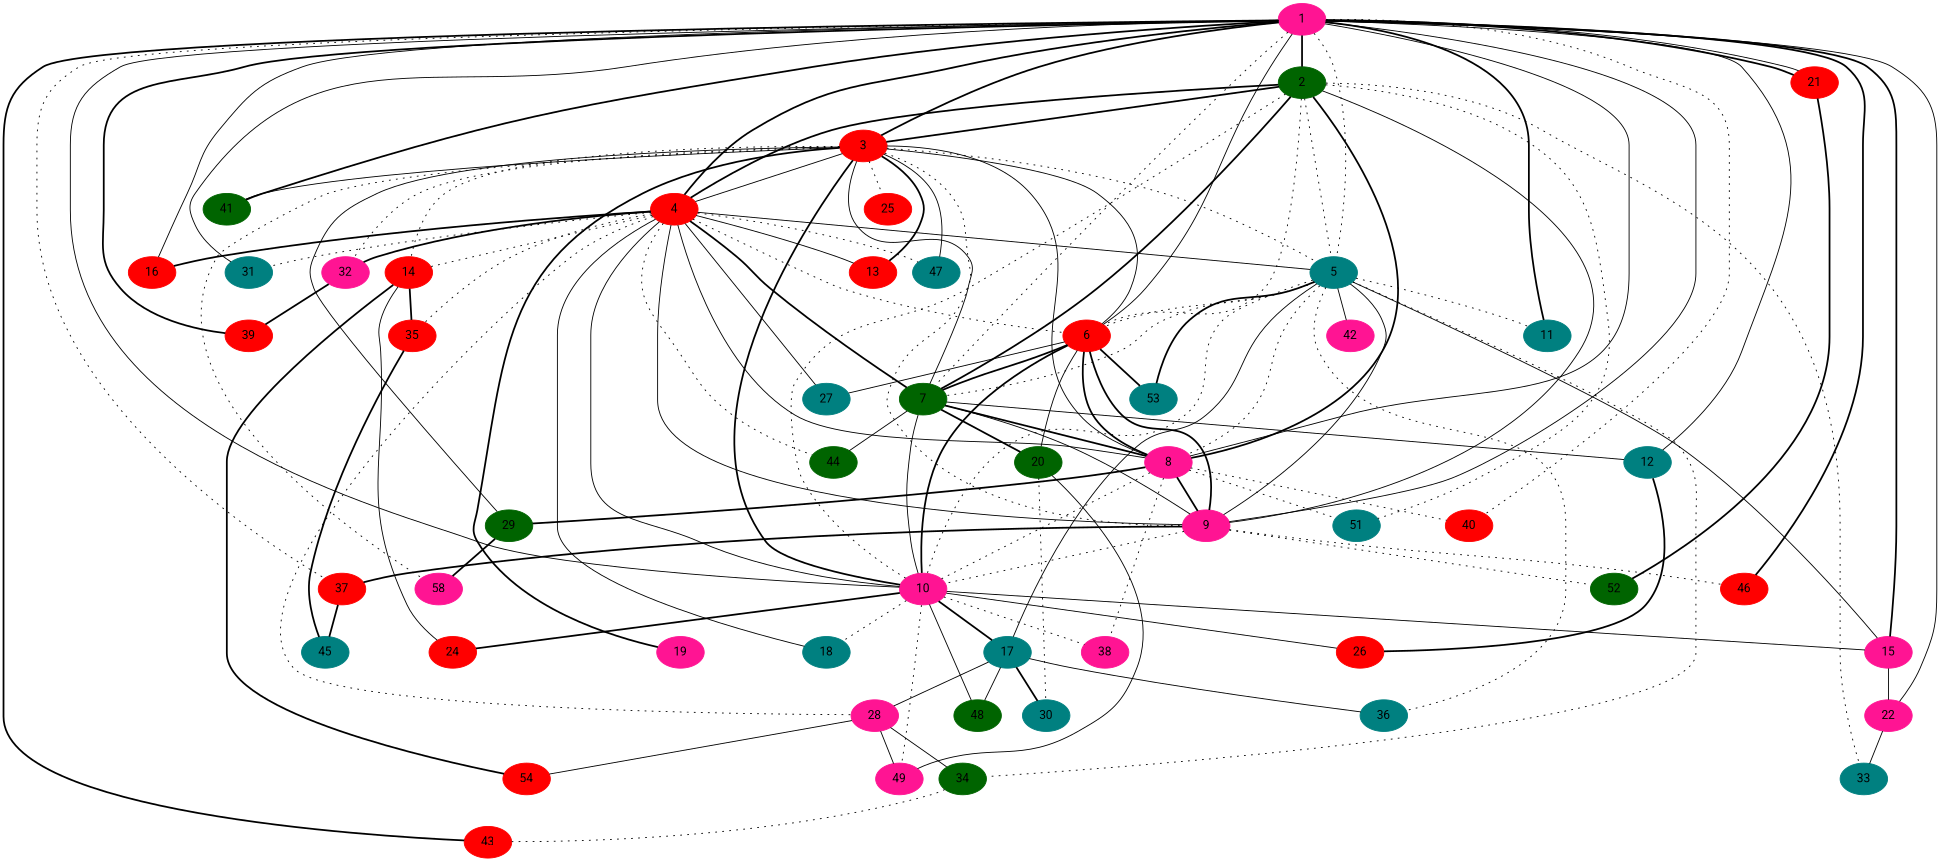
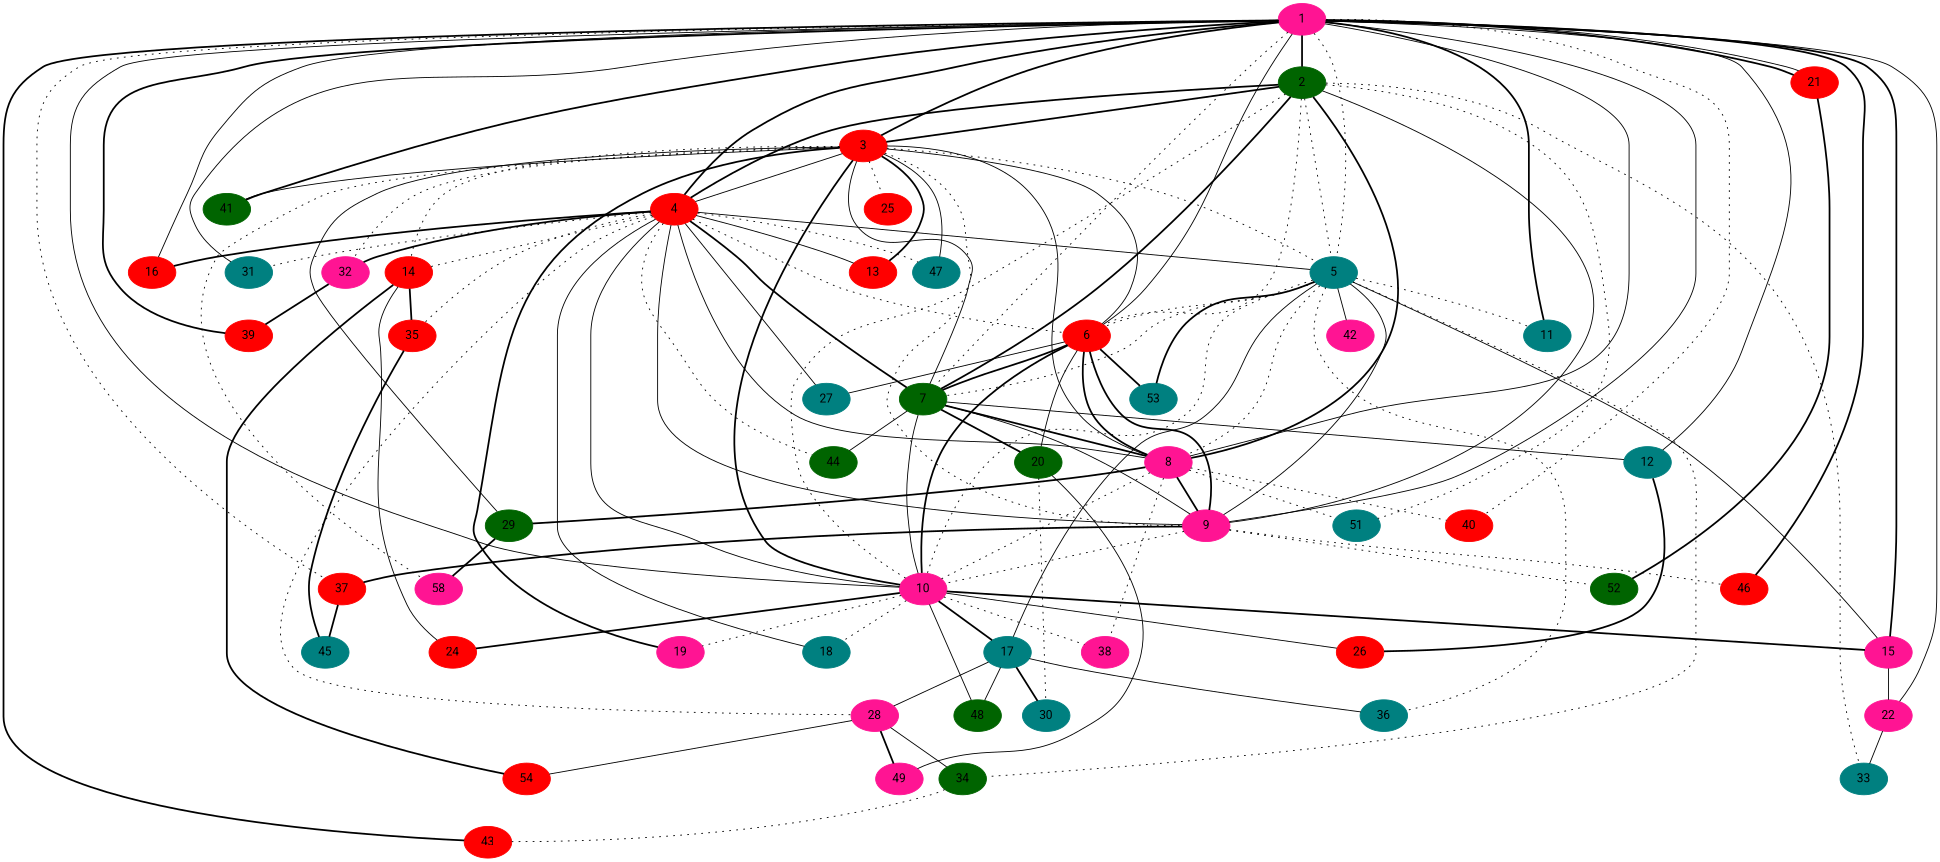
(1406, 621) -> (1406, 621)
(912, 684) -> (802, 621)
(887, 747) -> (887, 747)
